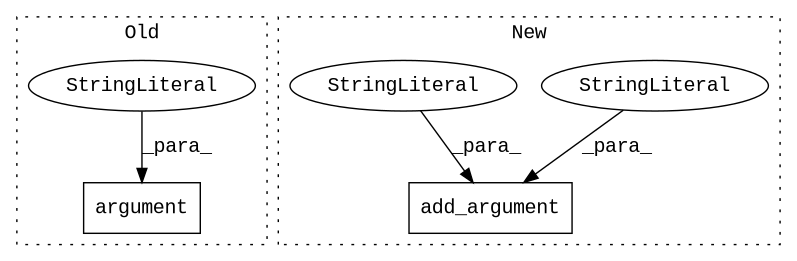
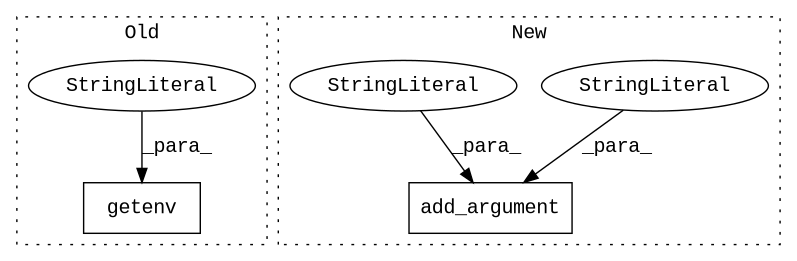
(142, 208) -> (142, 208)
